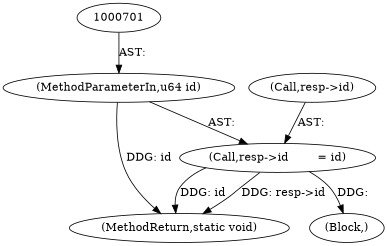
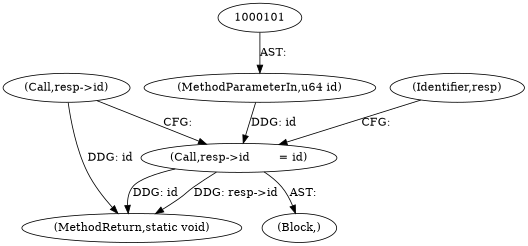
(119, 18) -> (260, 18)
none -> (457, 88)
(224, 123) -> (274, 123)
(313, 123) -> (180, 123)
(122, 161) -> (82, 159)
(355, 193) -> (305, 193)
